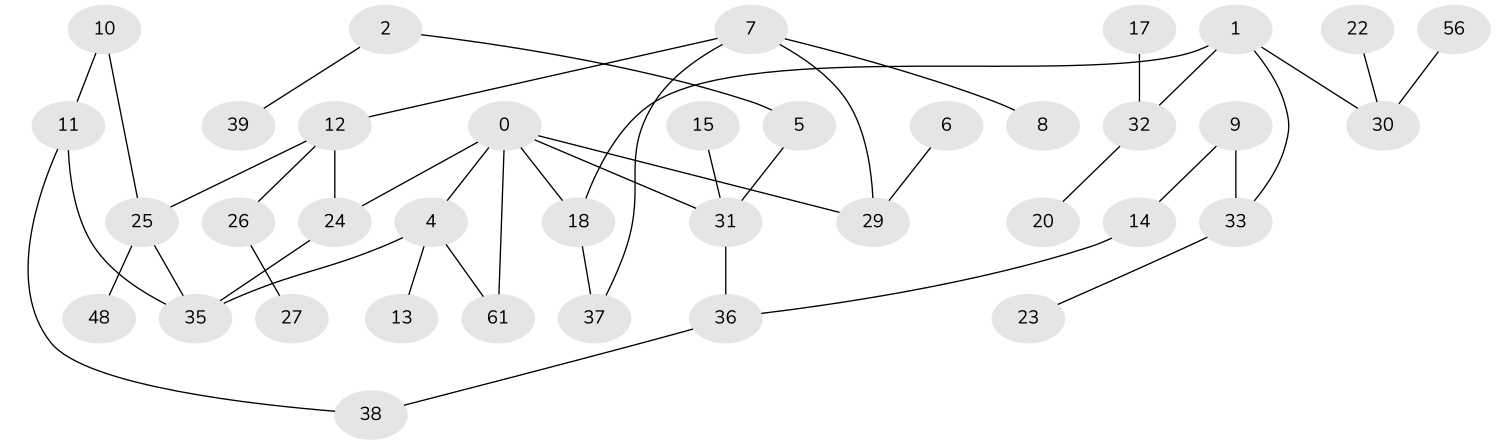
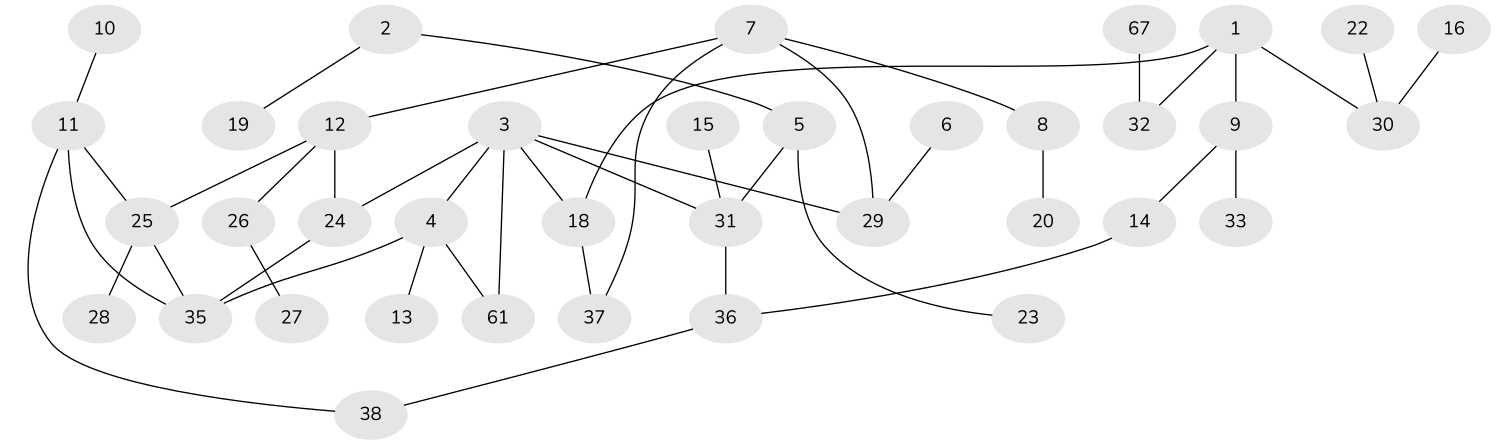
(1139, 29) -> (1139, 29)
(1454, 29) -> (1454, 29)
(123, 126) -> (105, 174)
(238, 126) -> (238, 126)
(505, 126) -> (505, 126)
(1289, 126) -> (1236, 78)
(1091, 174) -> (1043, 174)
(1133, 271) -> (857, 273)
(99, 319) -> (99, 319)
